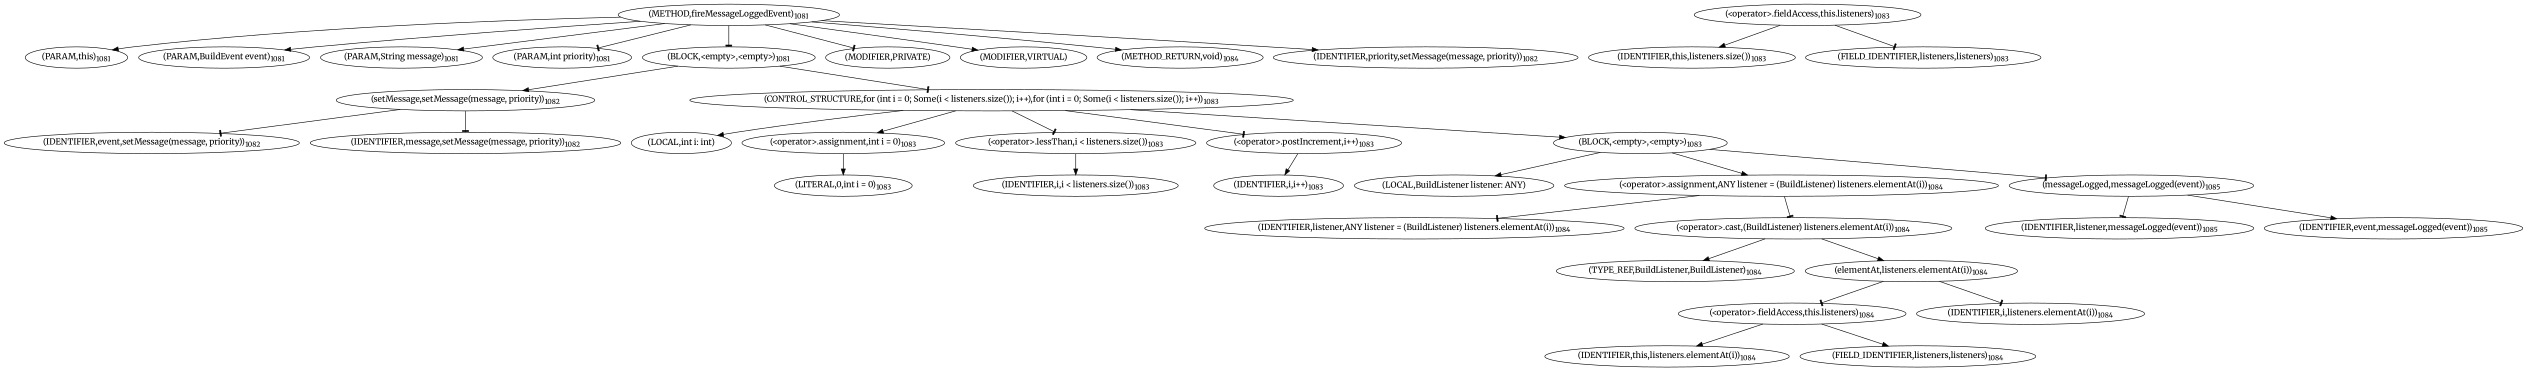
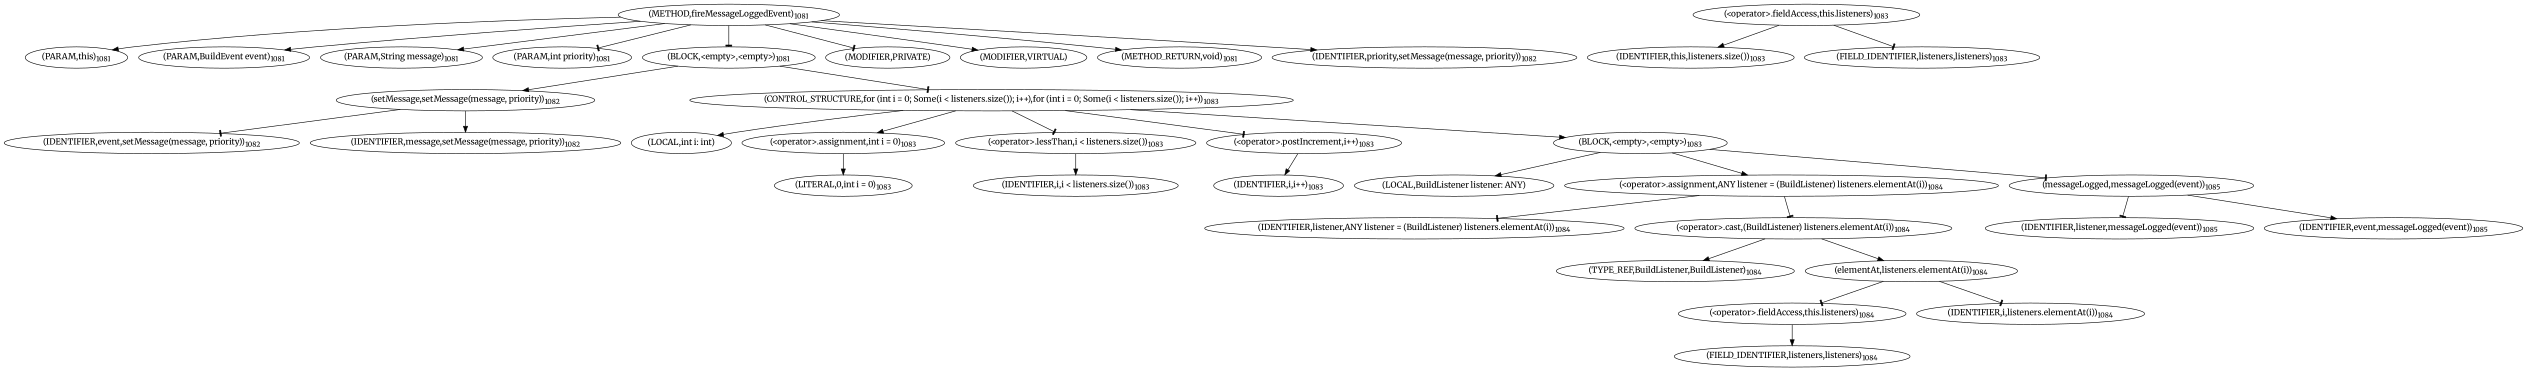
(1231, 57) -> (1231, 57)
(466, 120) -> (466, 119)
(1667, 356) -> none
